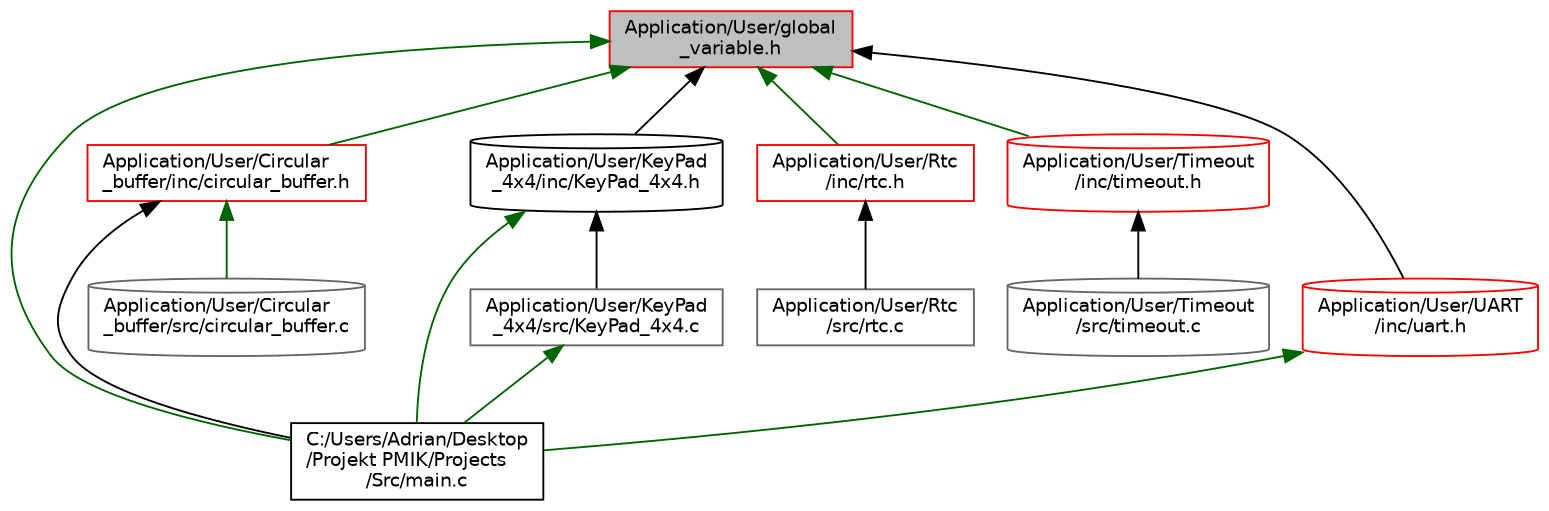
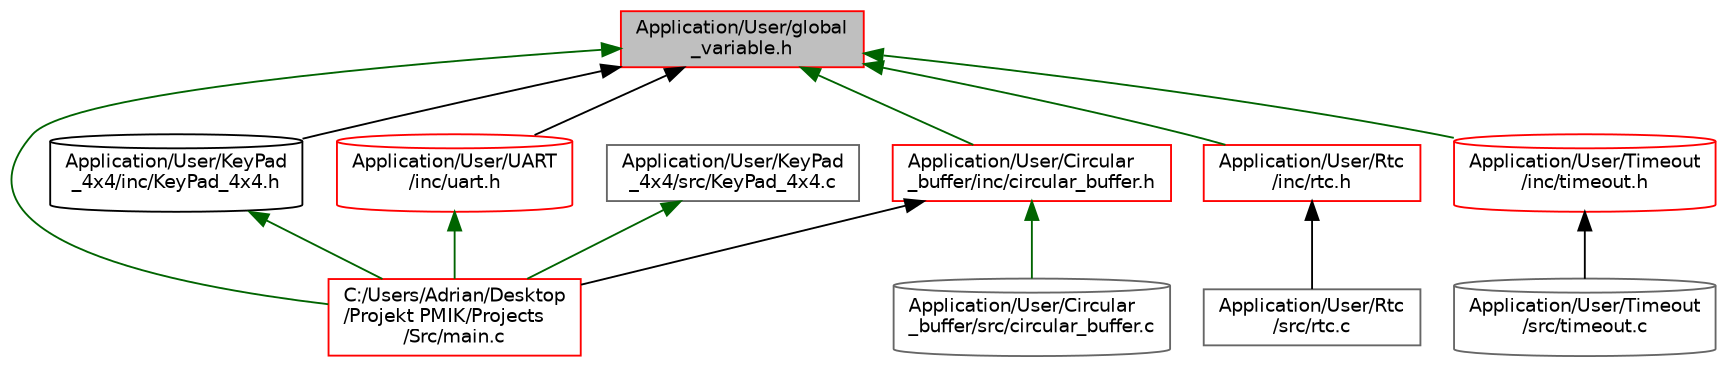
(597, 260) -> none
(417, 461) -> (455, 317)
